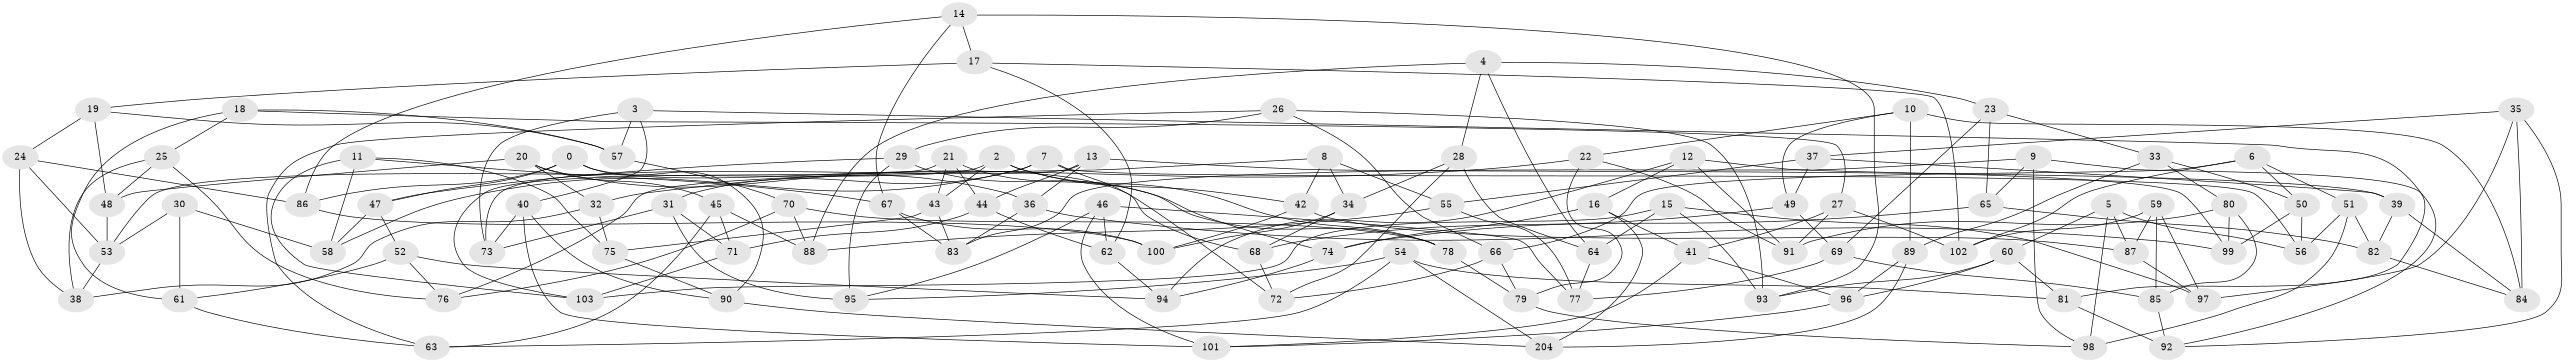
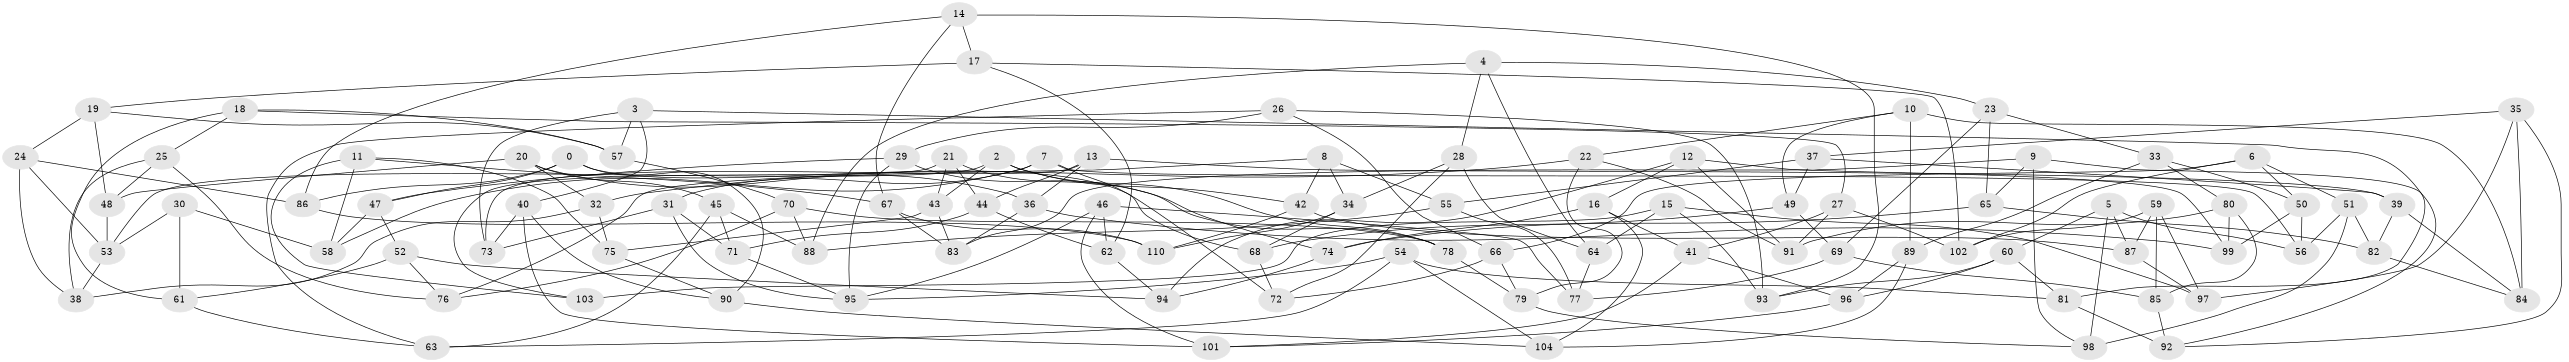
(1156, 253) -> (1156, 253)
(671, 273) -> (792, 276)
(1544, 348) -> (1544, 348)
